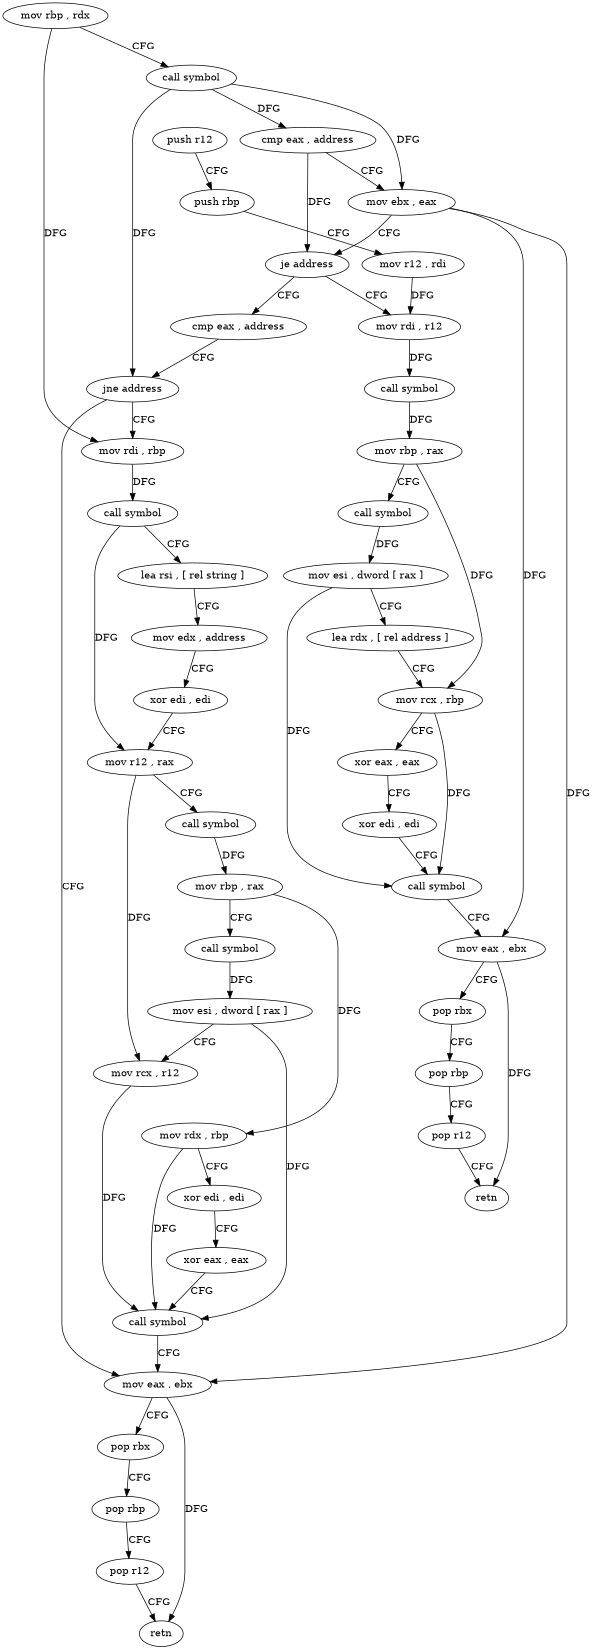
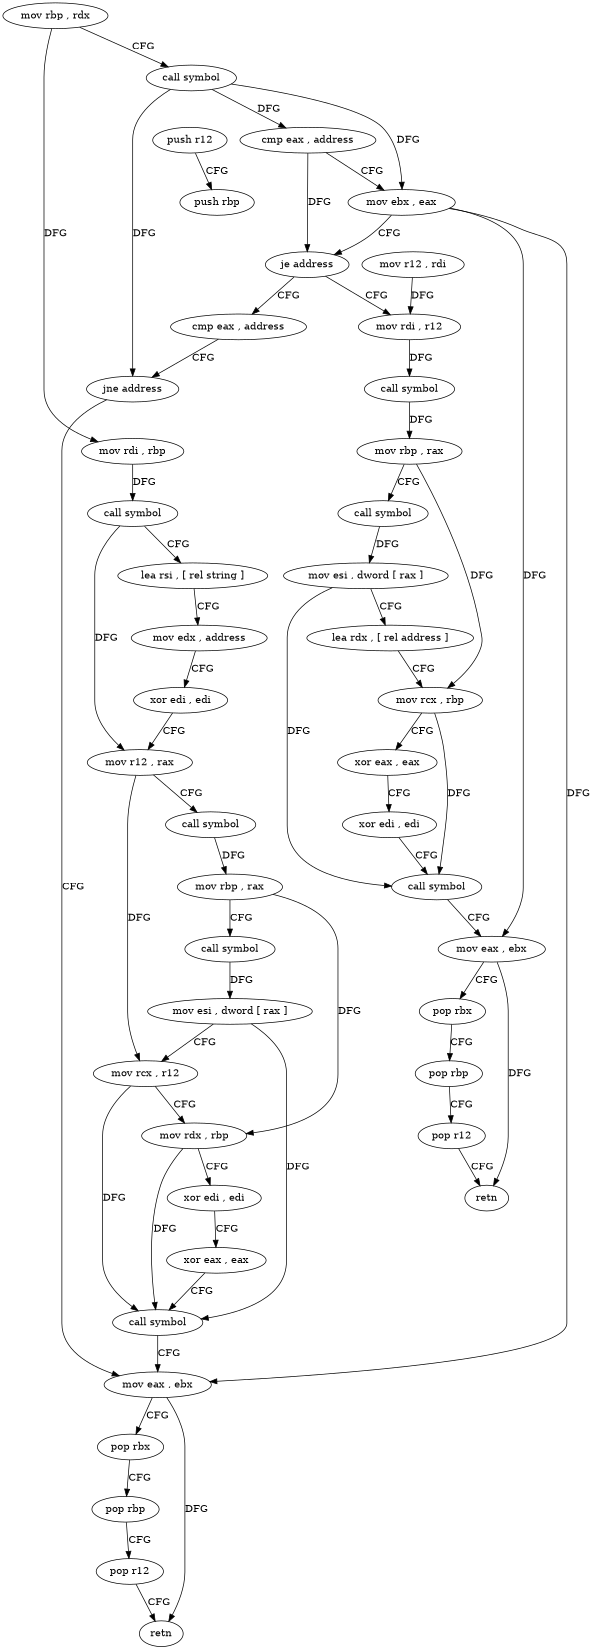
(313, 233) -> none
(133, 417) -> none
none -> (168, 1102)
